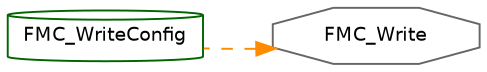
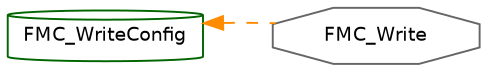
(230, 49) -> (249, 23)
